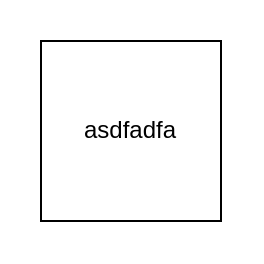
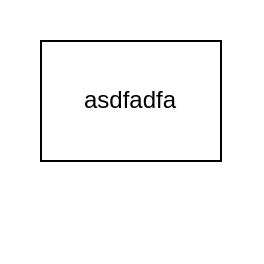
(131, 131) -> (131, 101)
